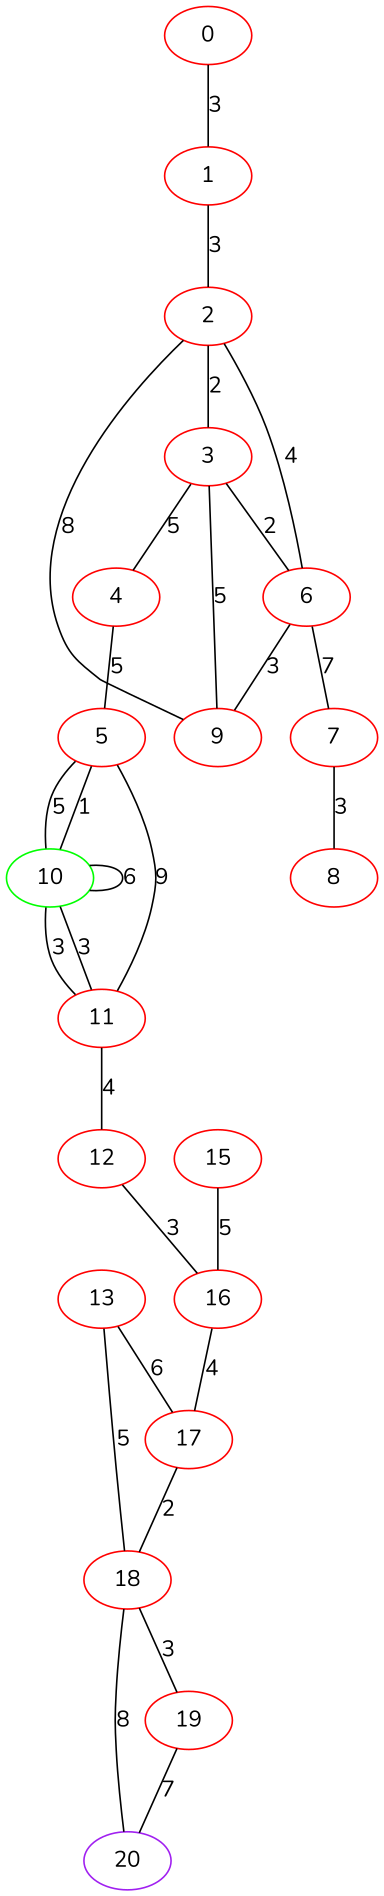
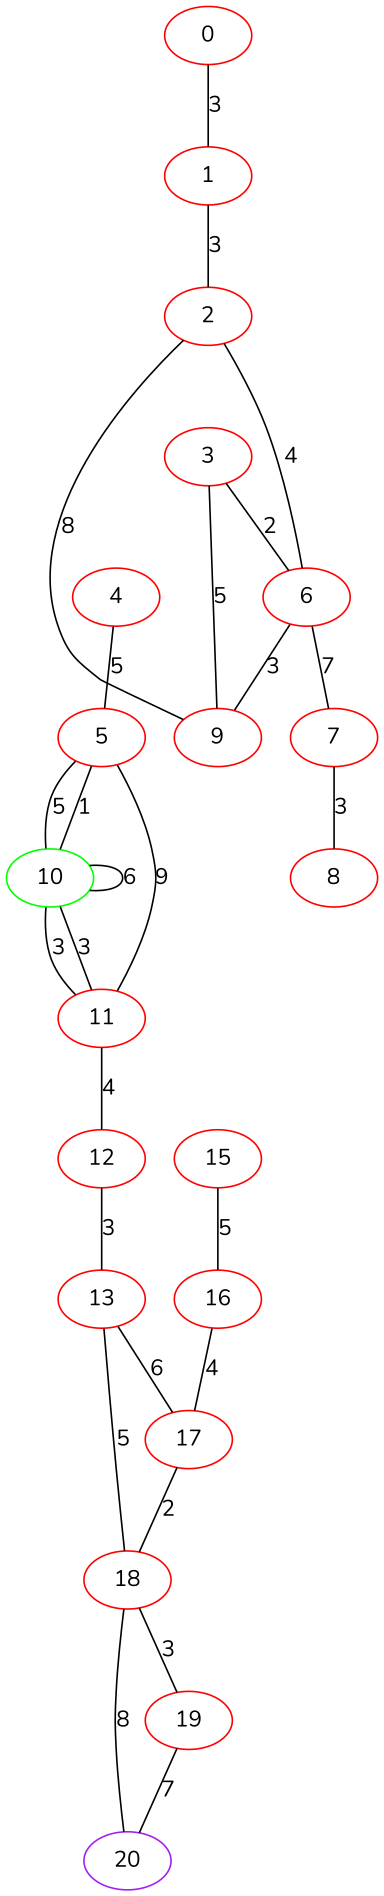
(208, 387) -> none
(162, 527) -> none
(160, 1229) -> (102, 1229)
